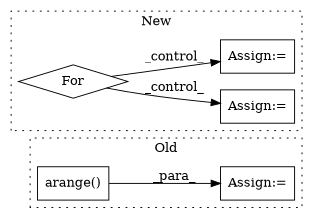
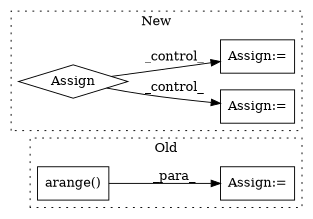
(73, 82) -> (73, 82)
